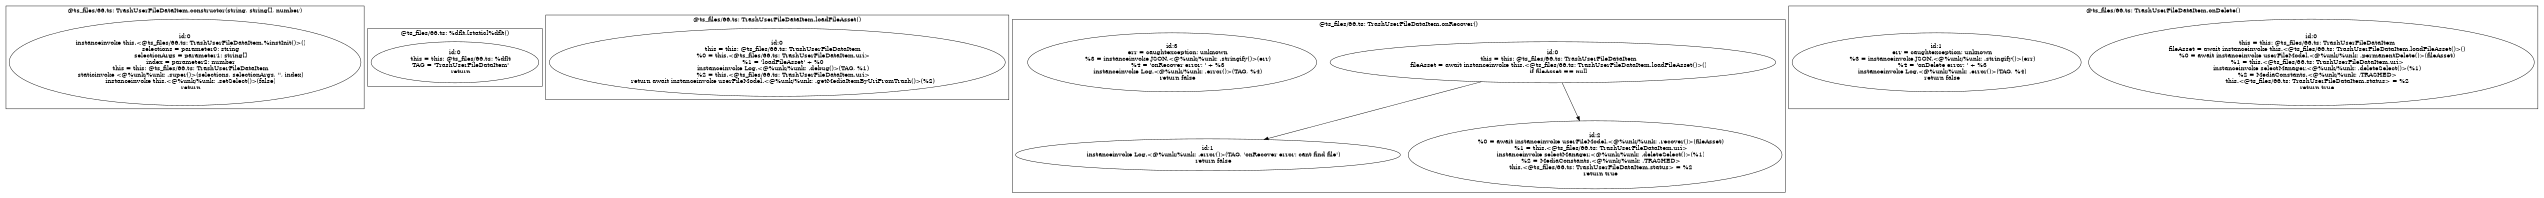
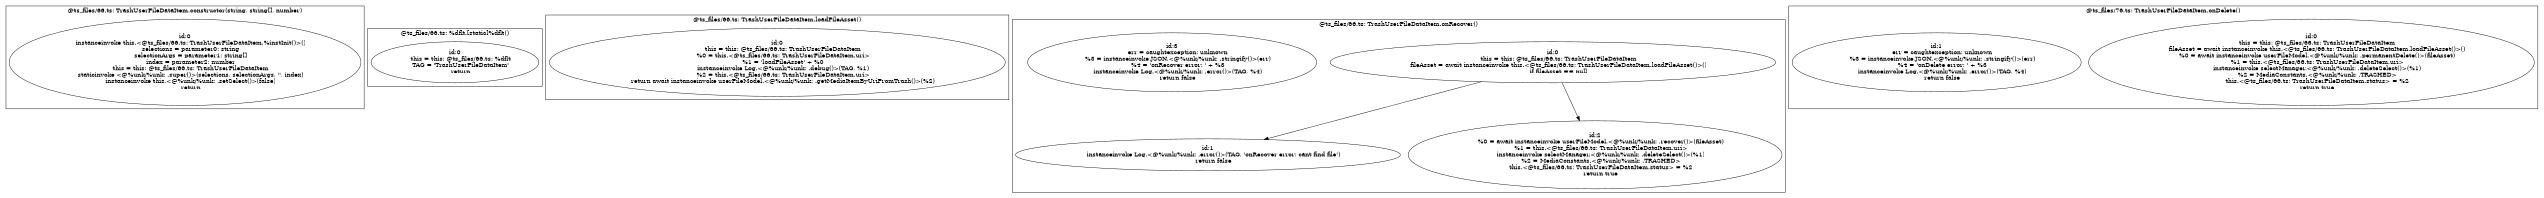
(2163, 11) -> (2163, 11)
